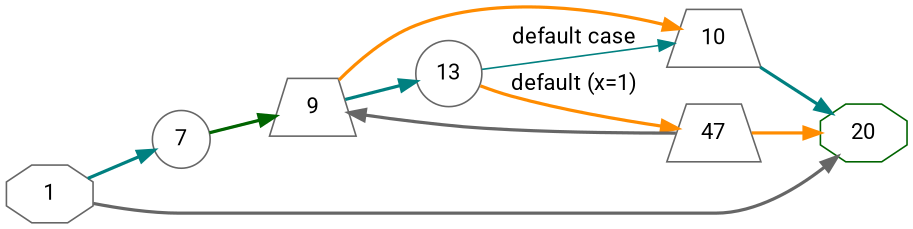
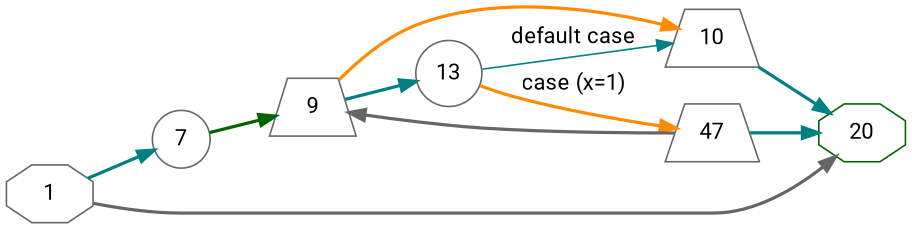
(574, 84) -> (574, 84)
(778, 133) -> (776, 133)
